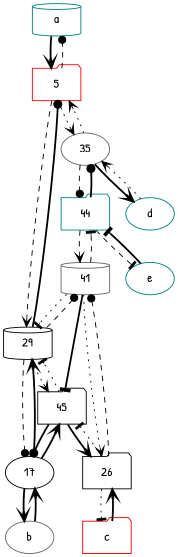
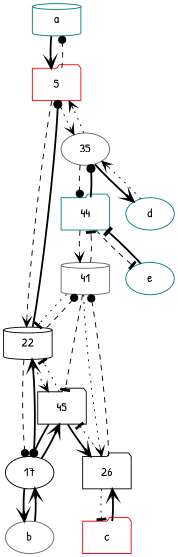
(74, 341) -> (74, 341)
(28, 343) -> (28, 343)
